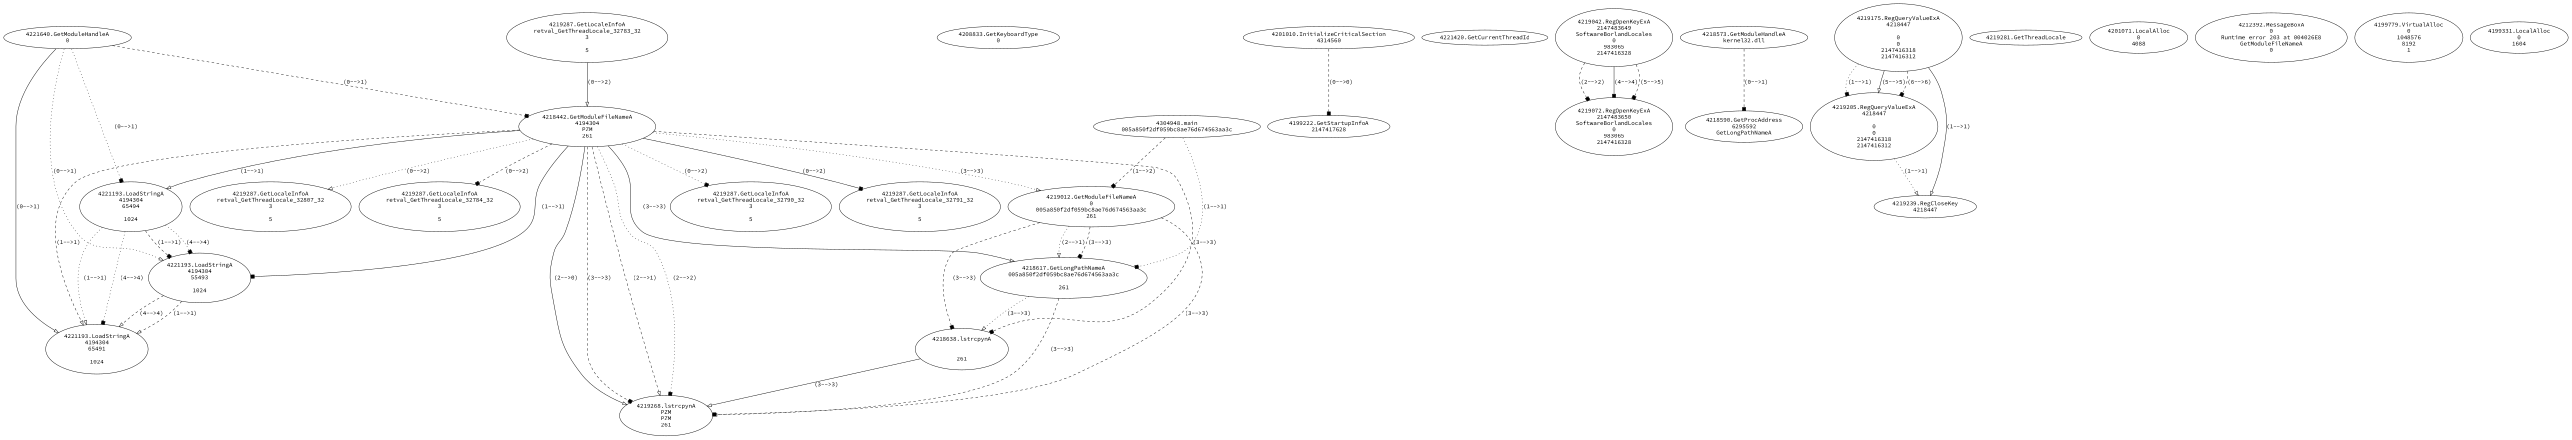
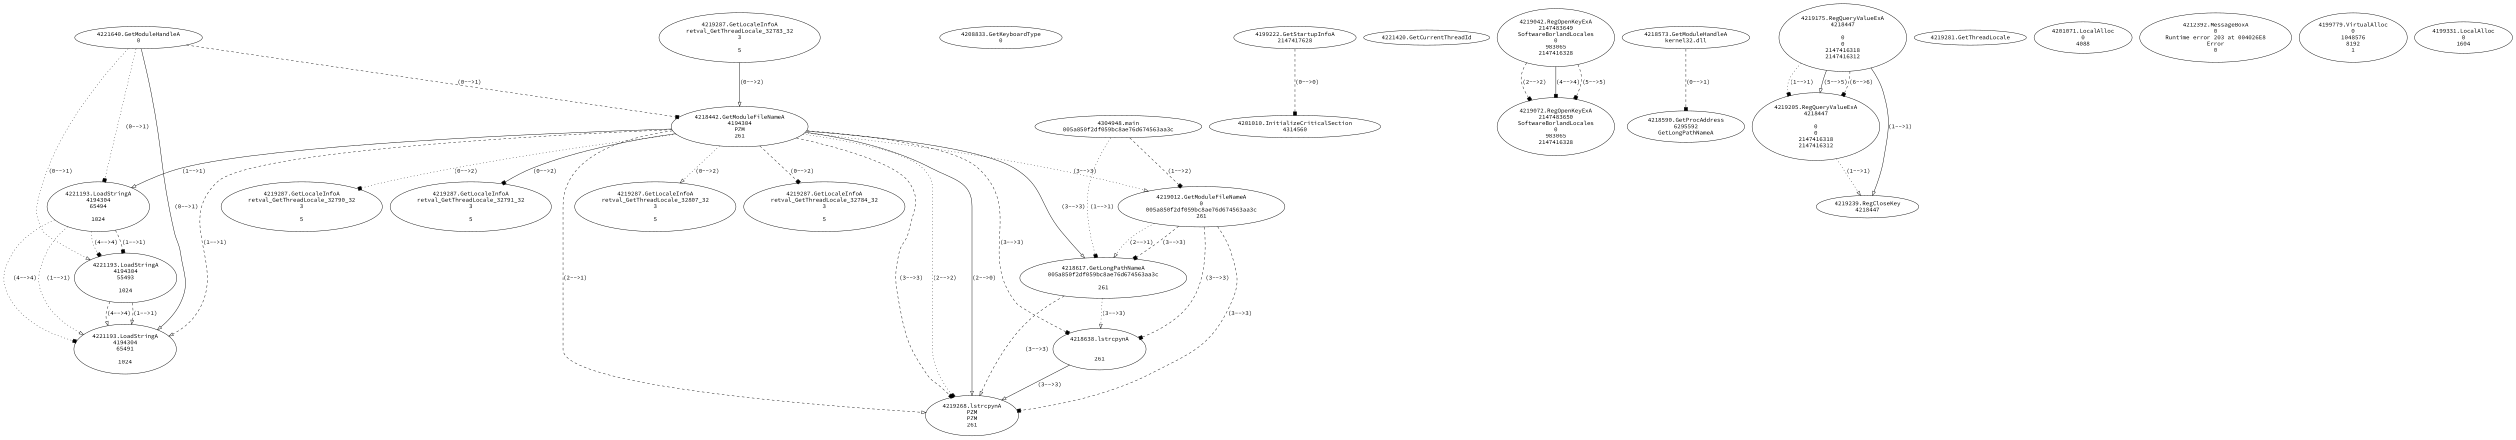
(2271, 38) -> (2216, 38)
(1329, 80) -> (1295, 80)
(441, 260) -> none
